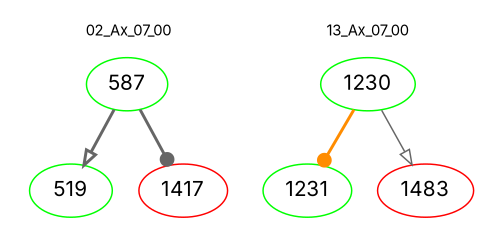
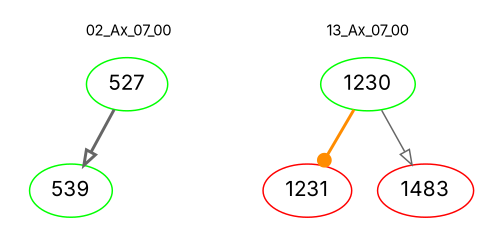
(127, 84) -> (127, 84)
(71, 191) -> (71, 191)
(183, 191) -> none
(307, 191) -> (307, 191)
